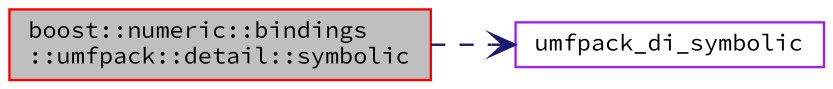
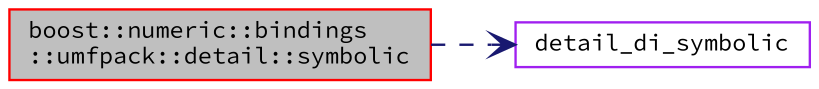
(670, 45) -> (663, 45)
